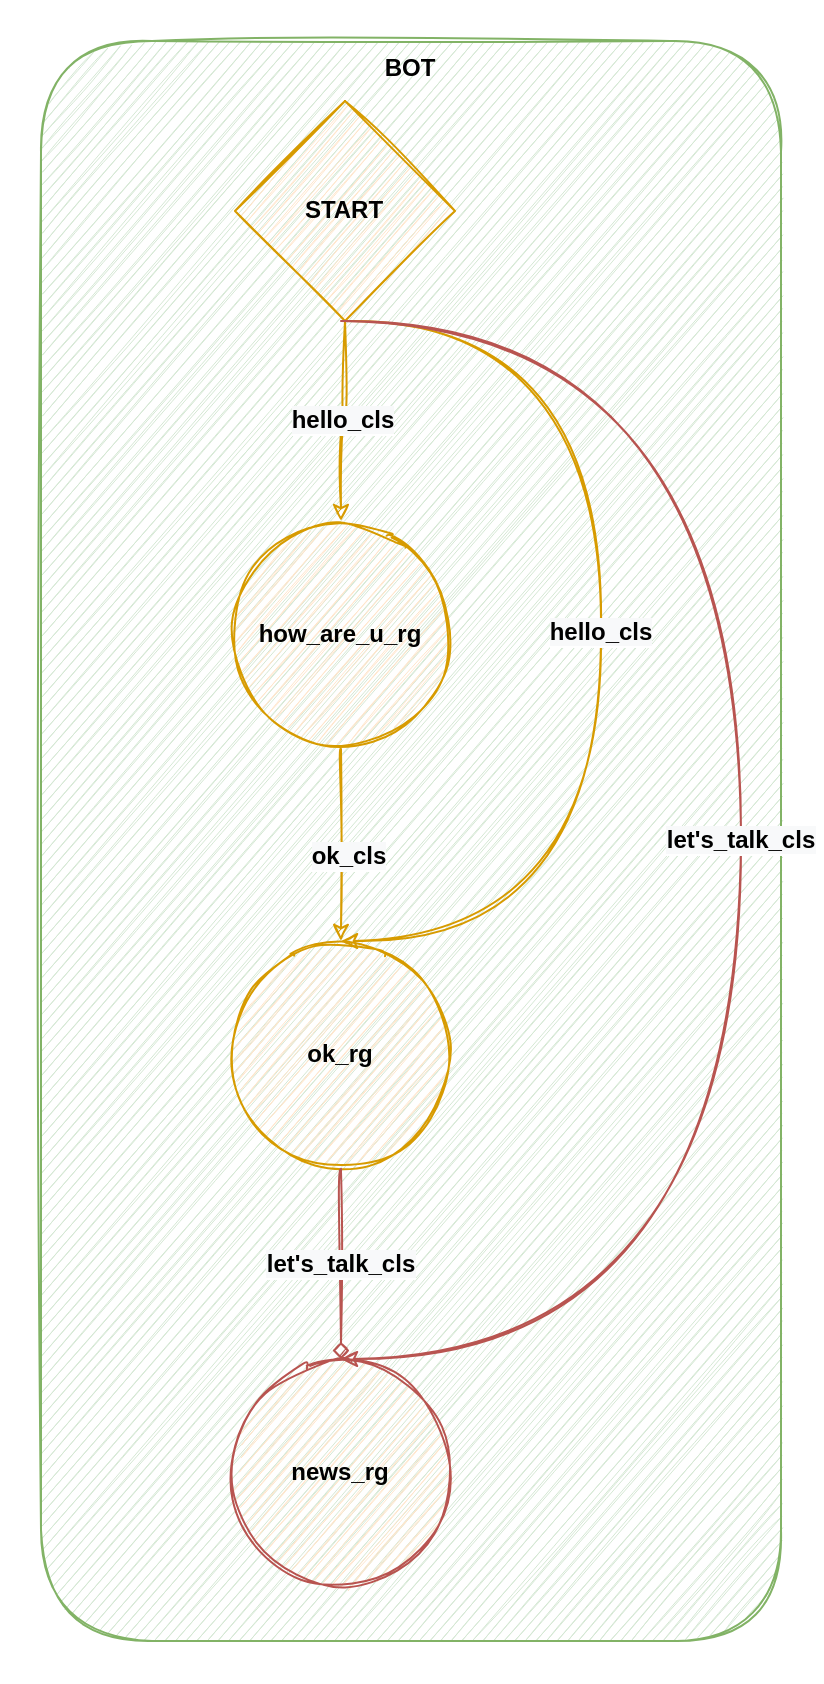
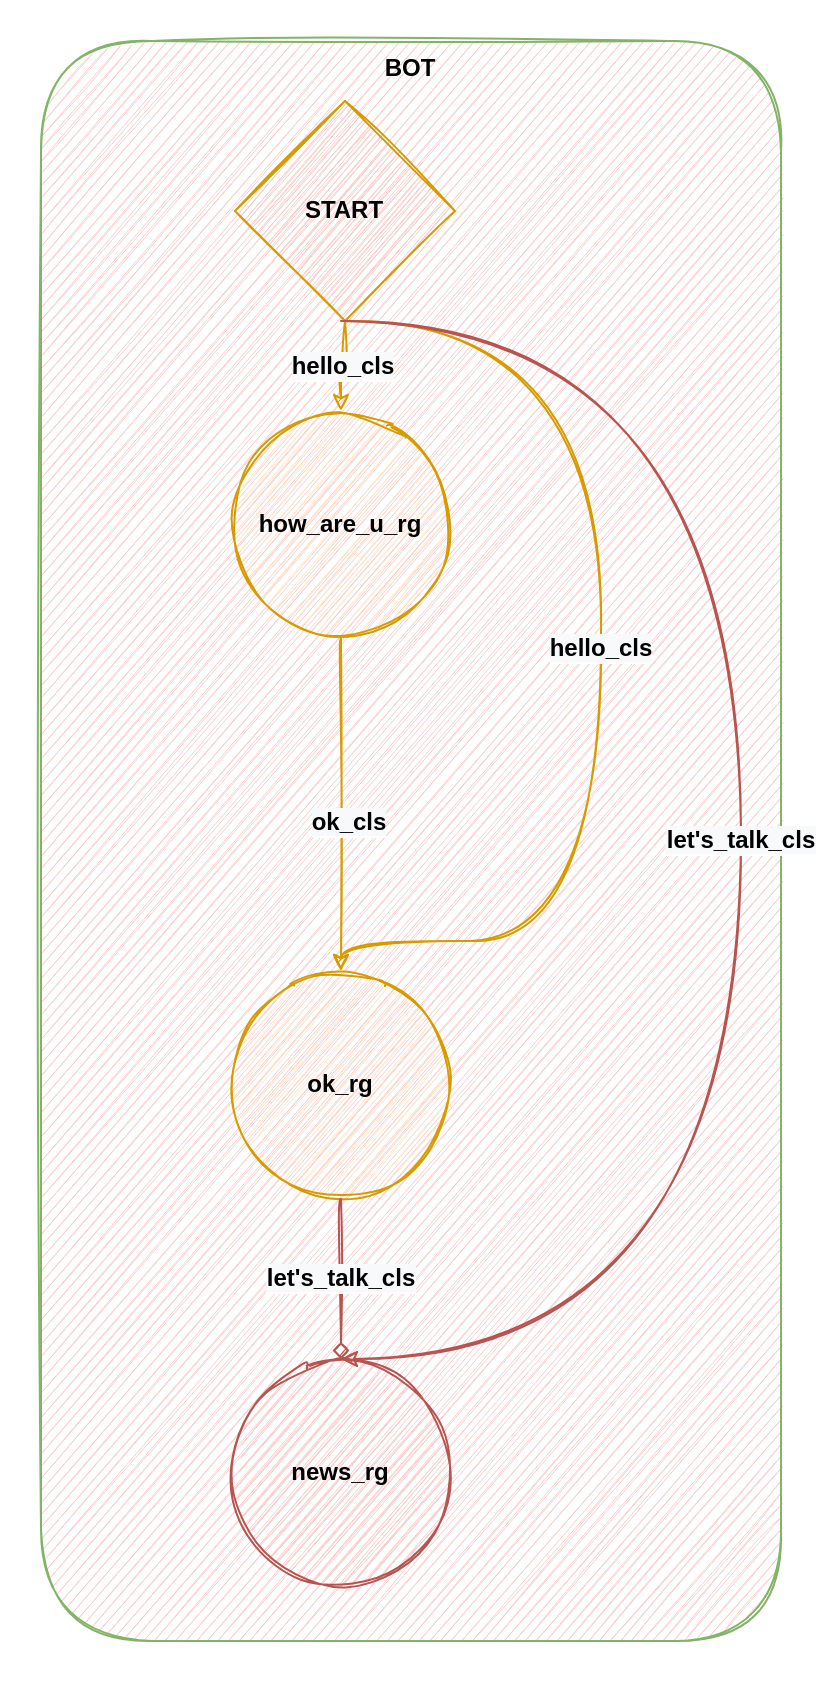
(345, 211) -> (345, 211)
(341, 635) -> (341, 525)
(411, 841) -> (411, 841)
(341, 1055) -> (341, 1085)
(341, 1473) -> (341, 1473)
